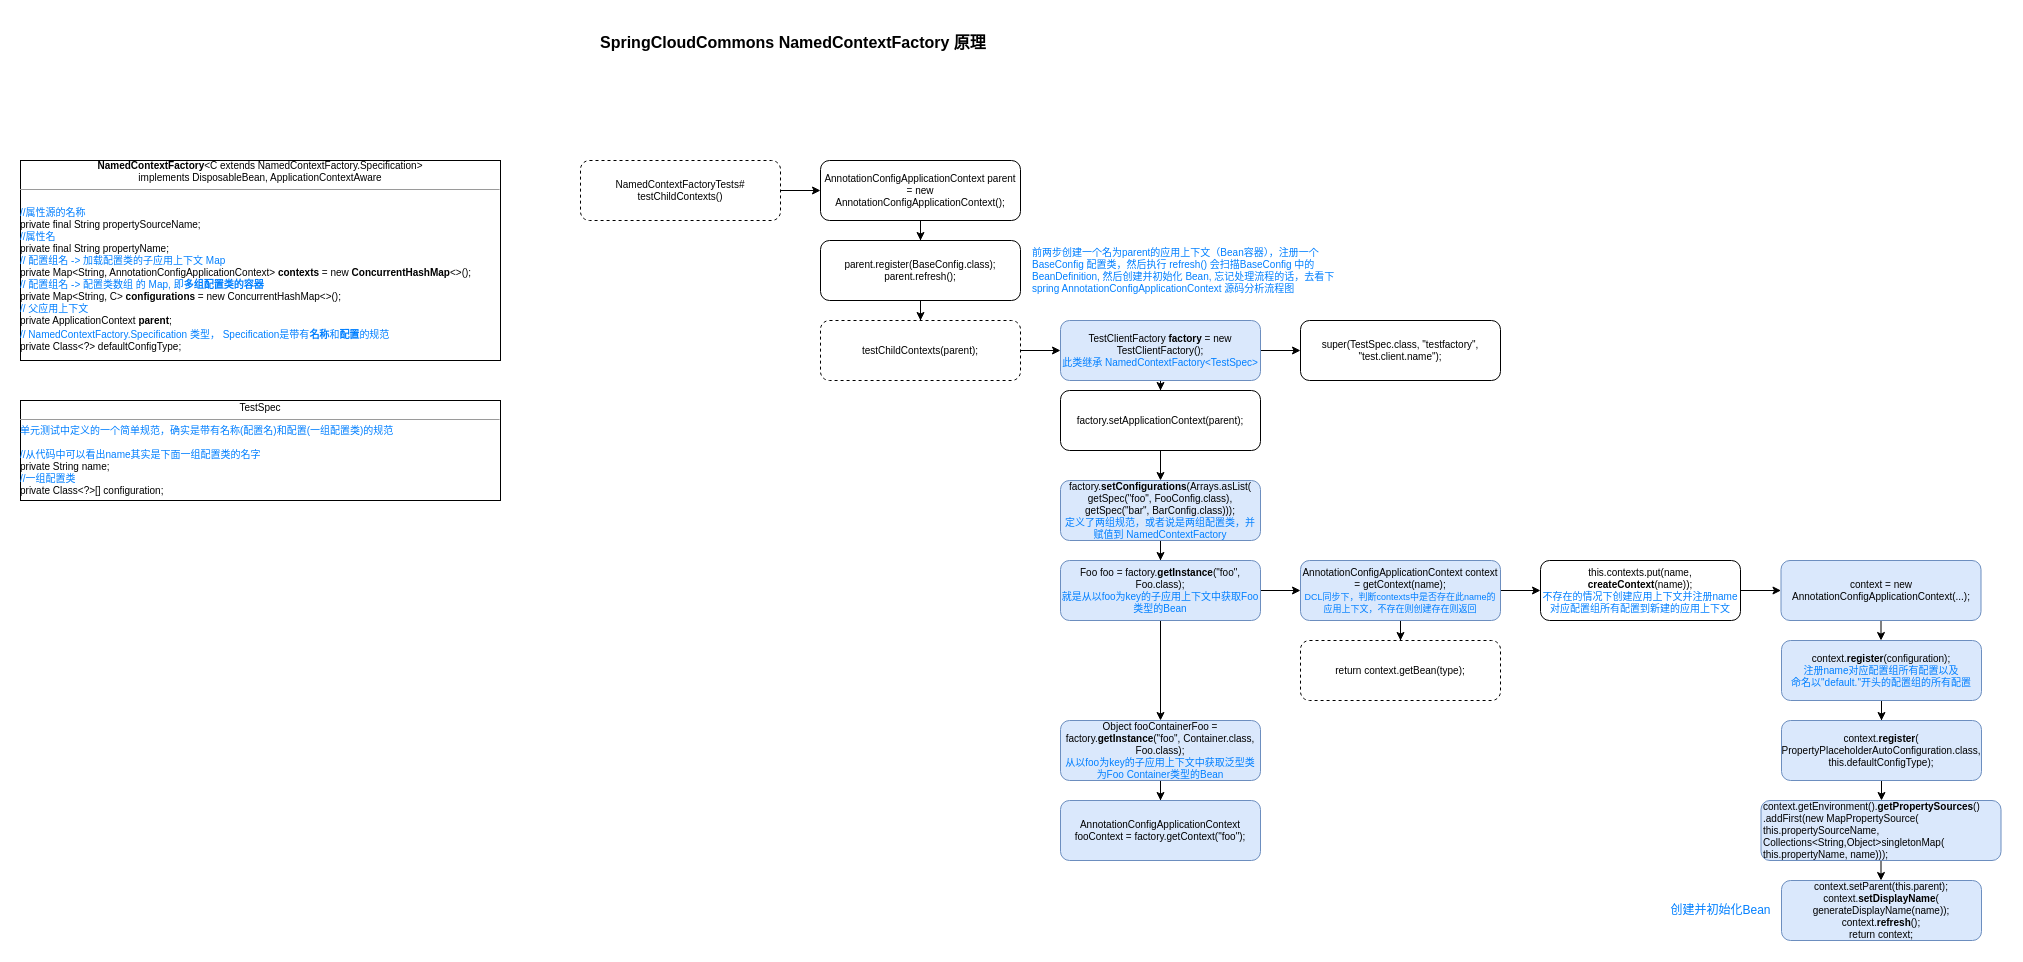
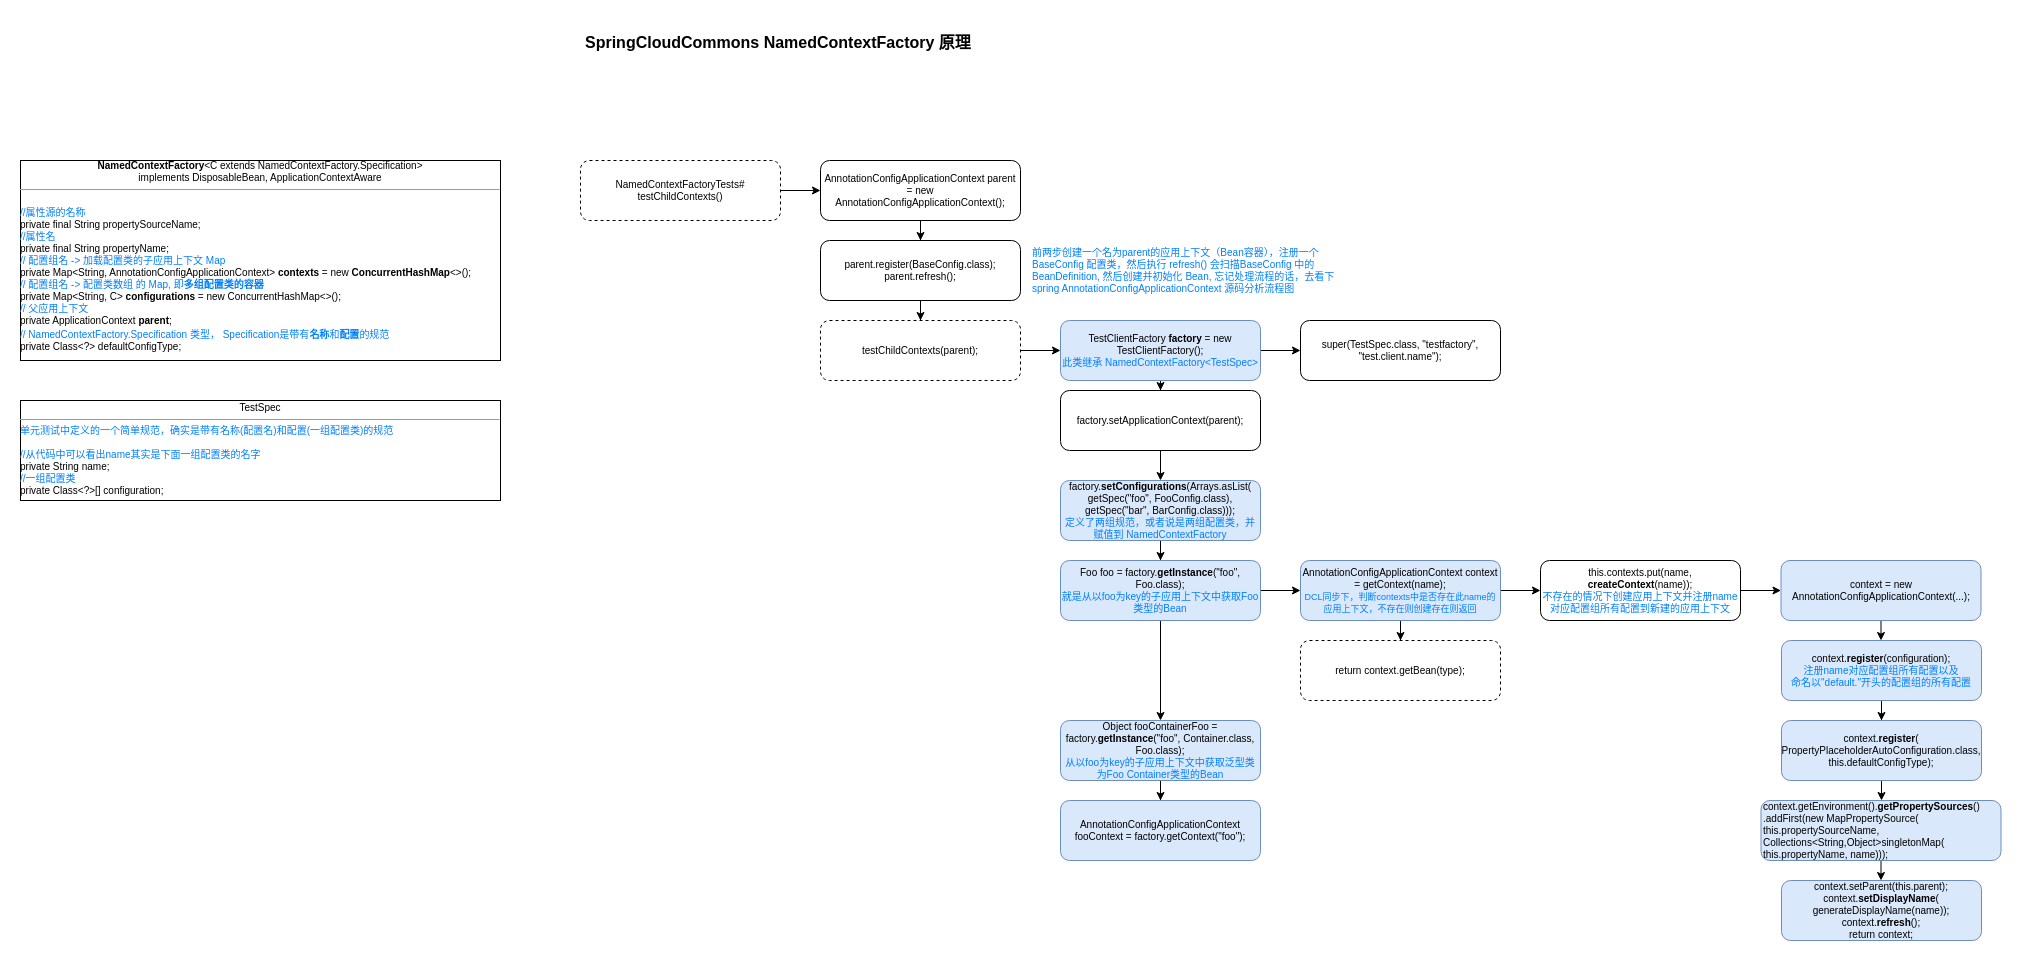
(806, 81) -> (791, 81)
(1721, 911) -> none
